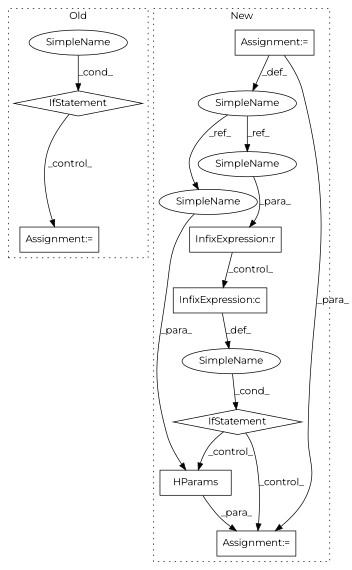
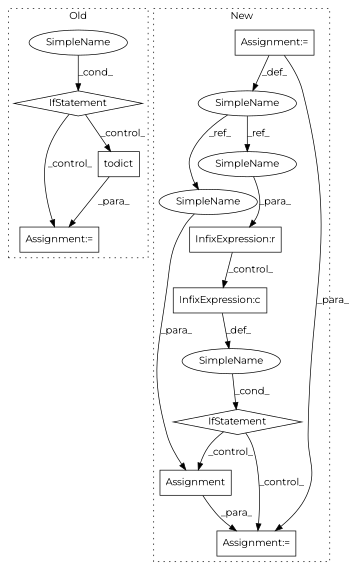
none -> (119, 164)
(196, 483) -> (196, 483)
